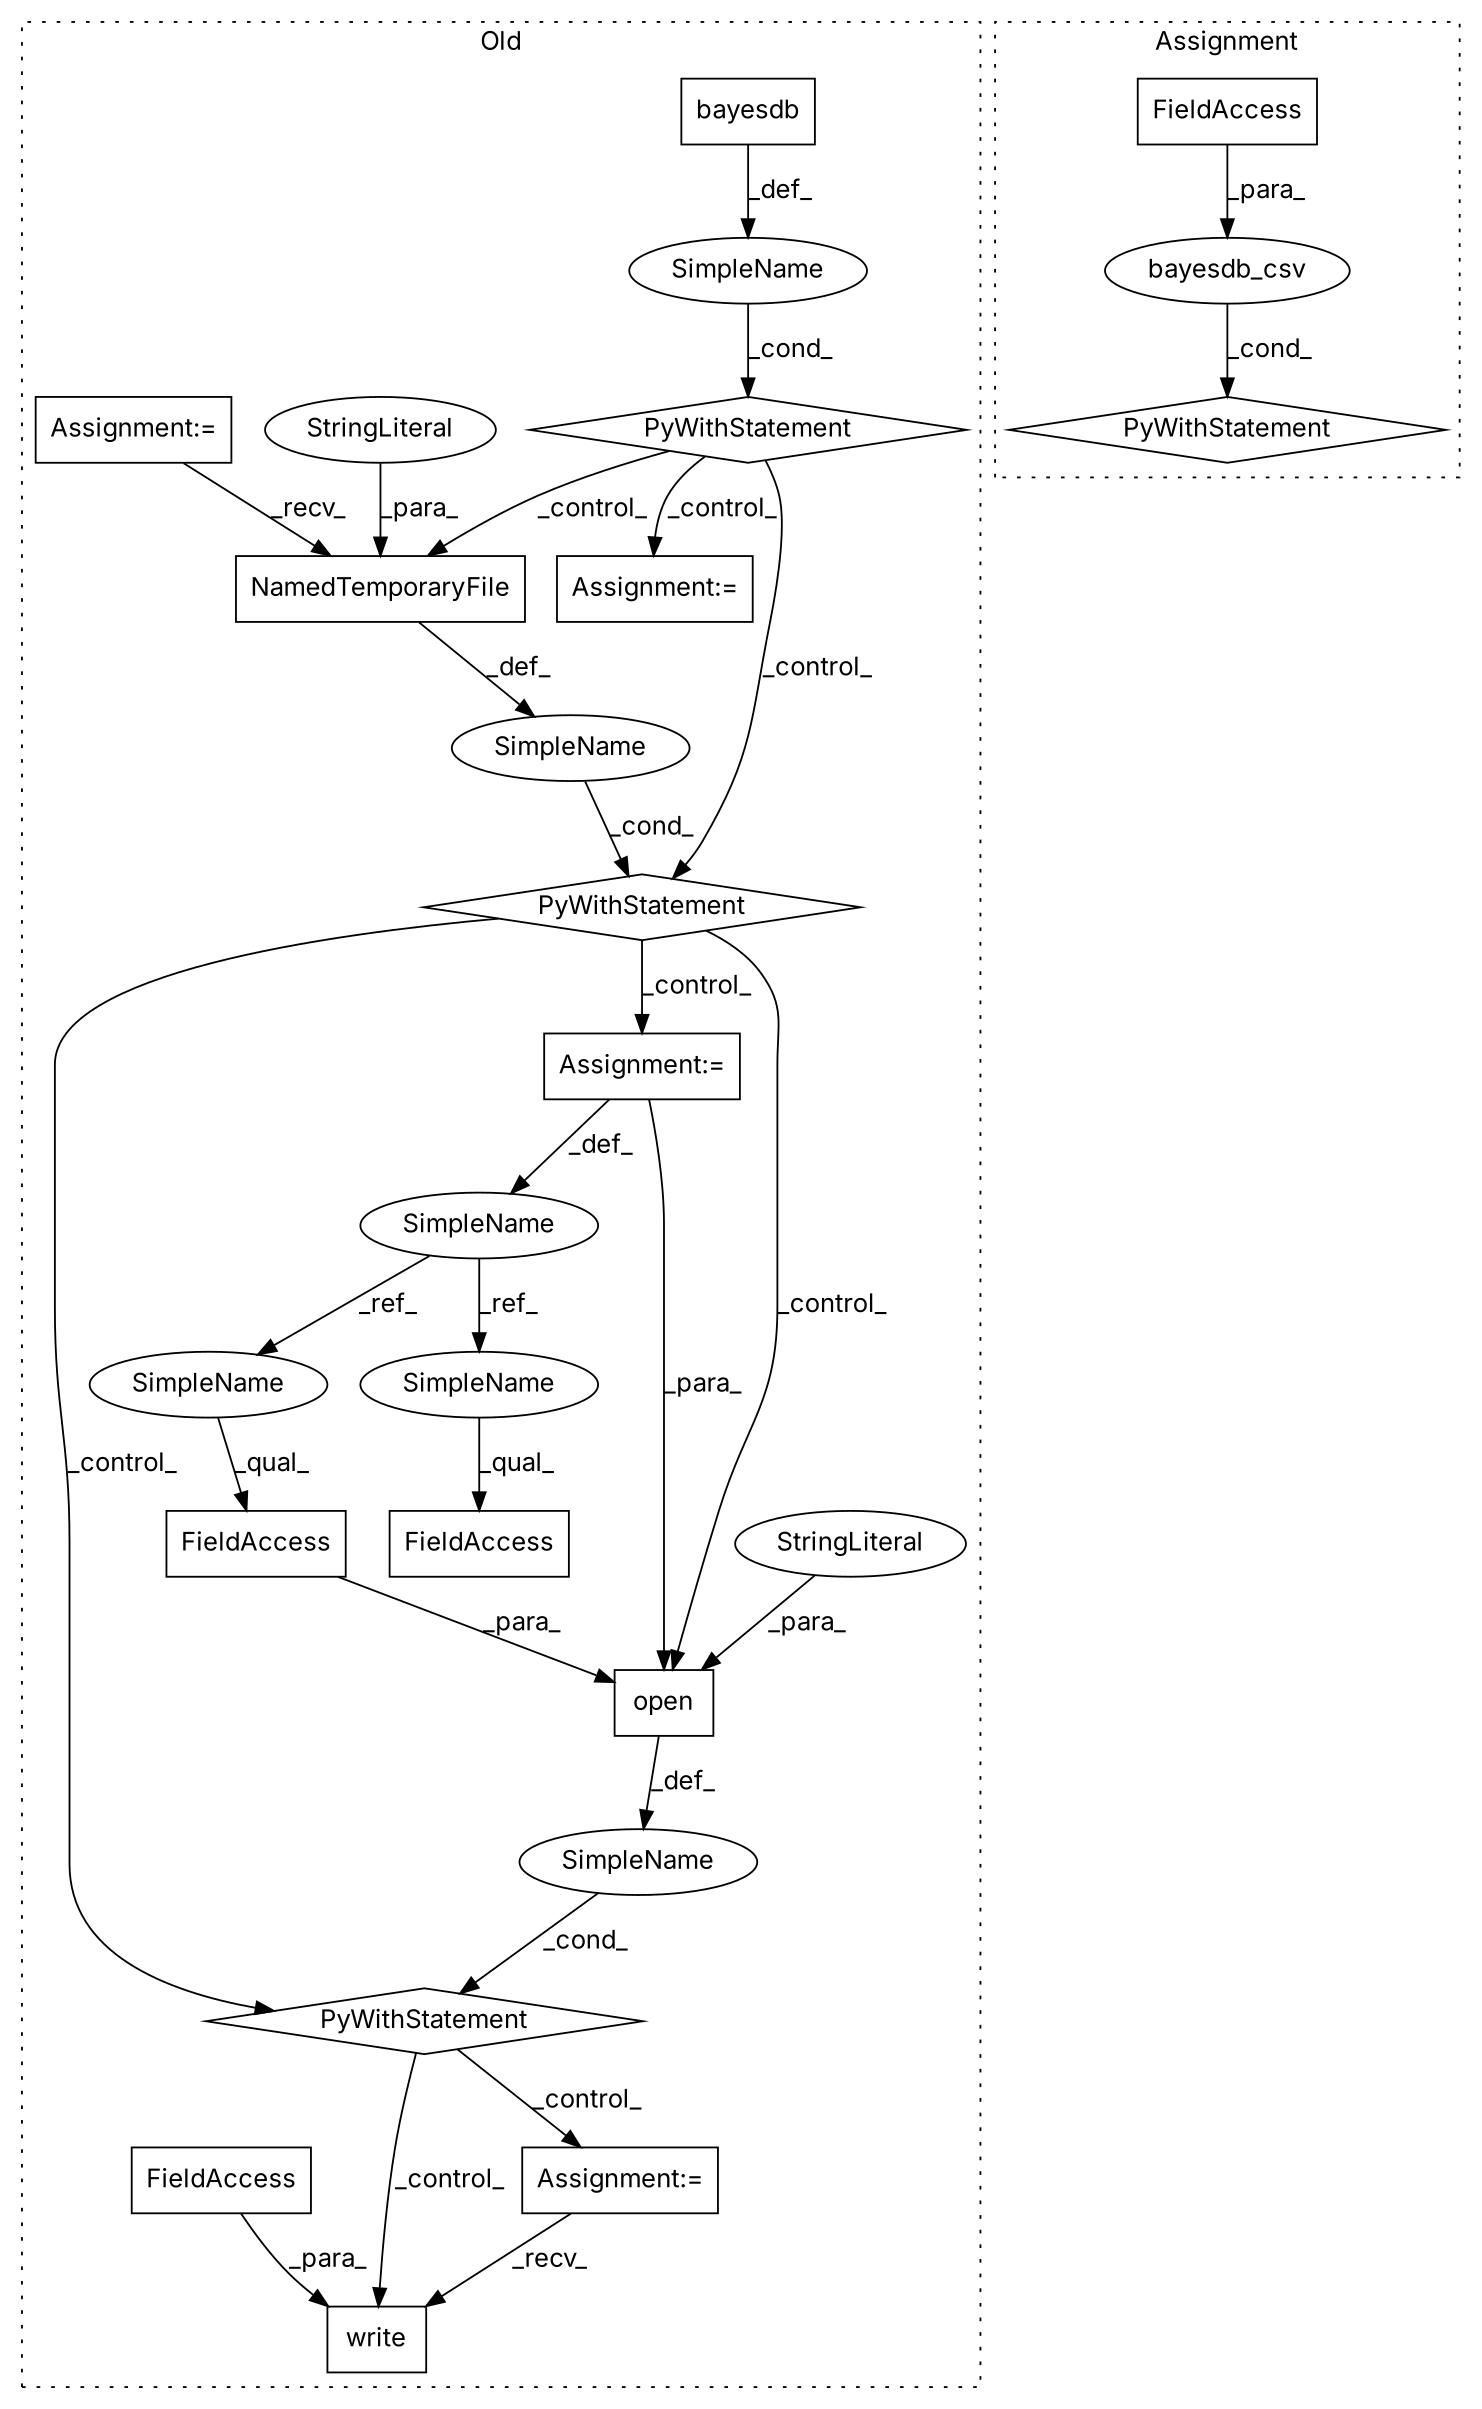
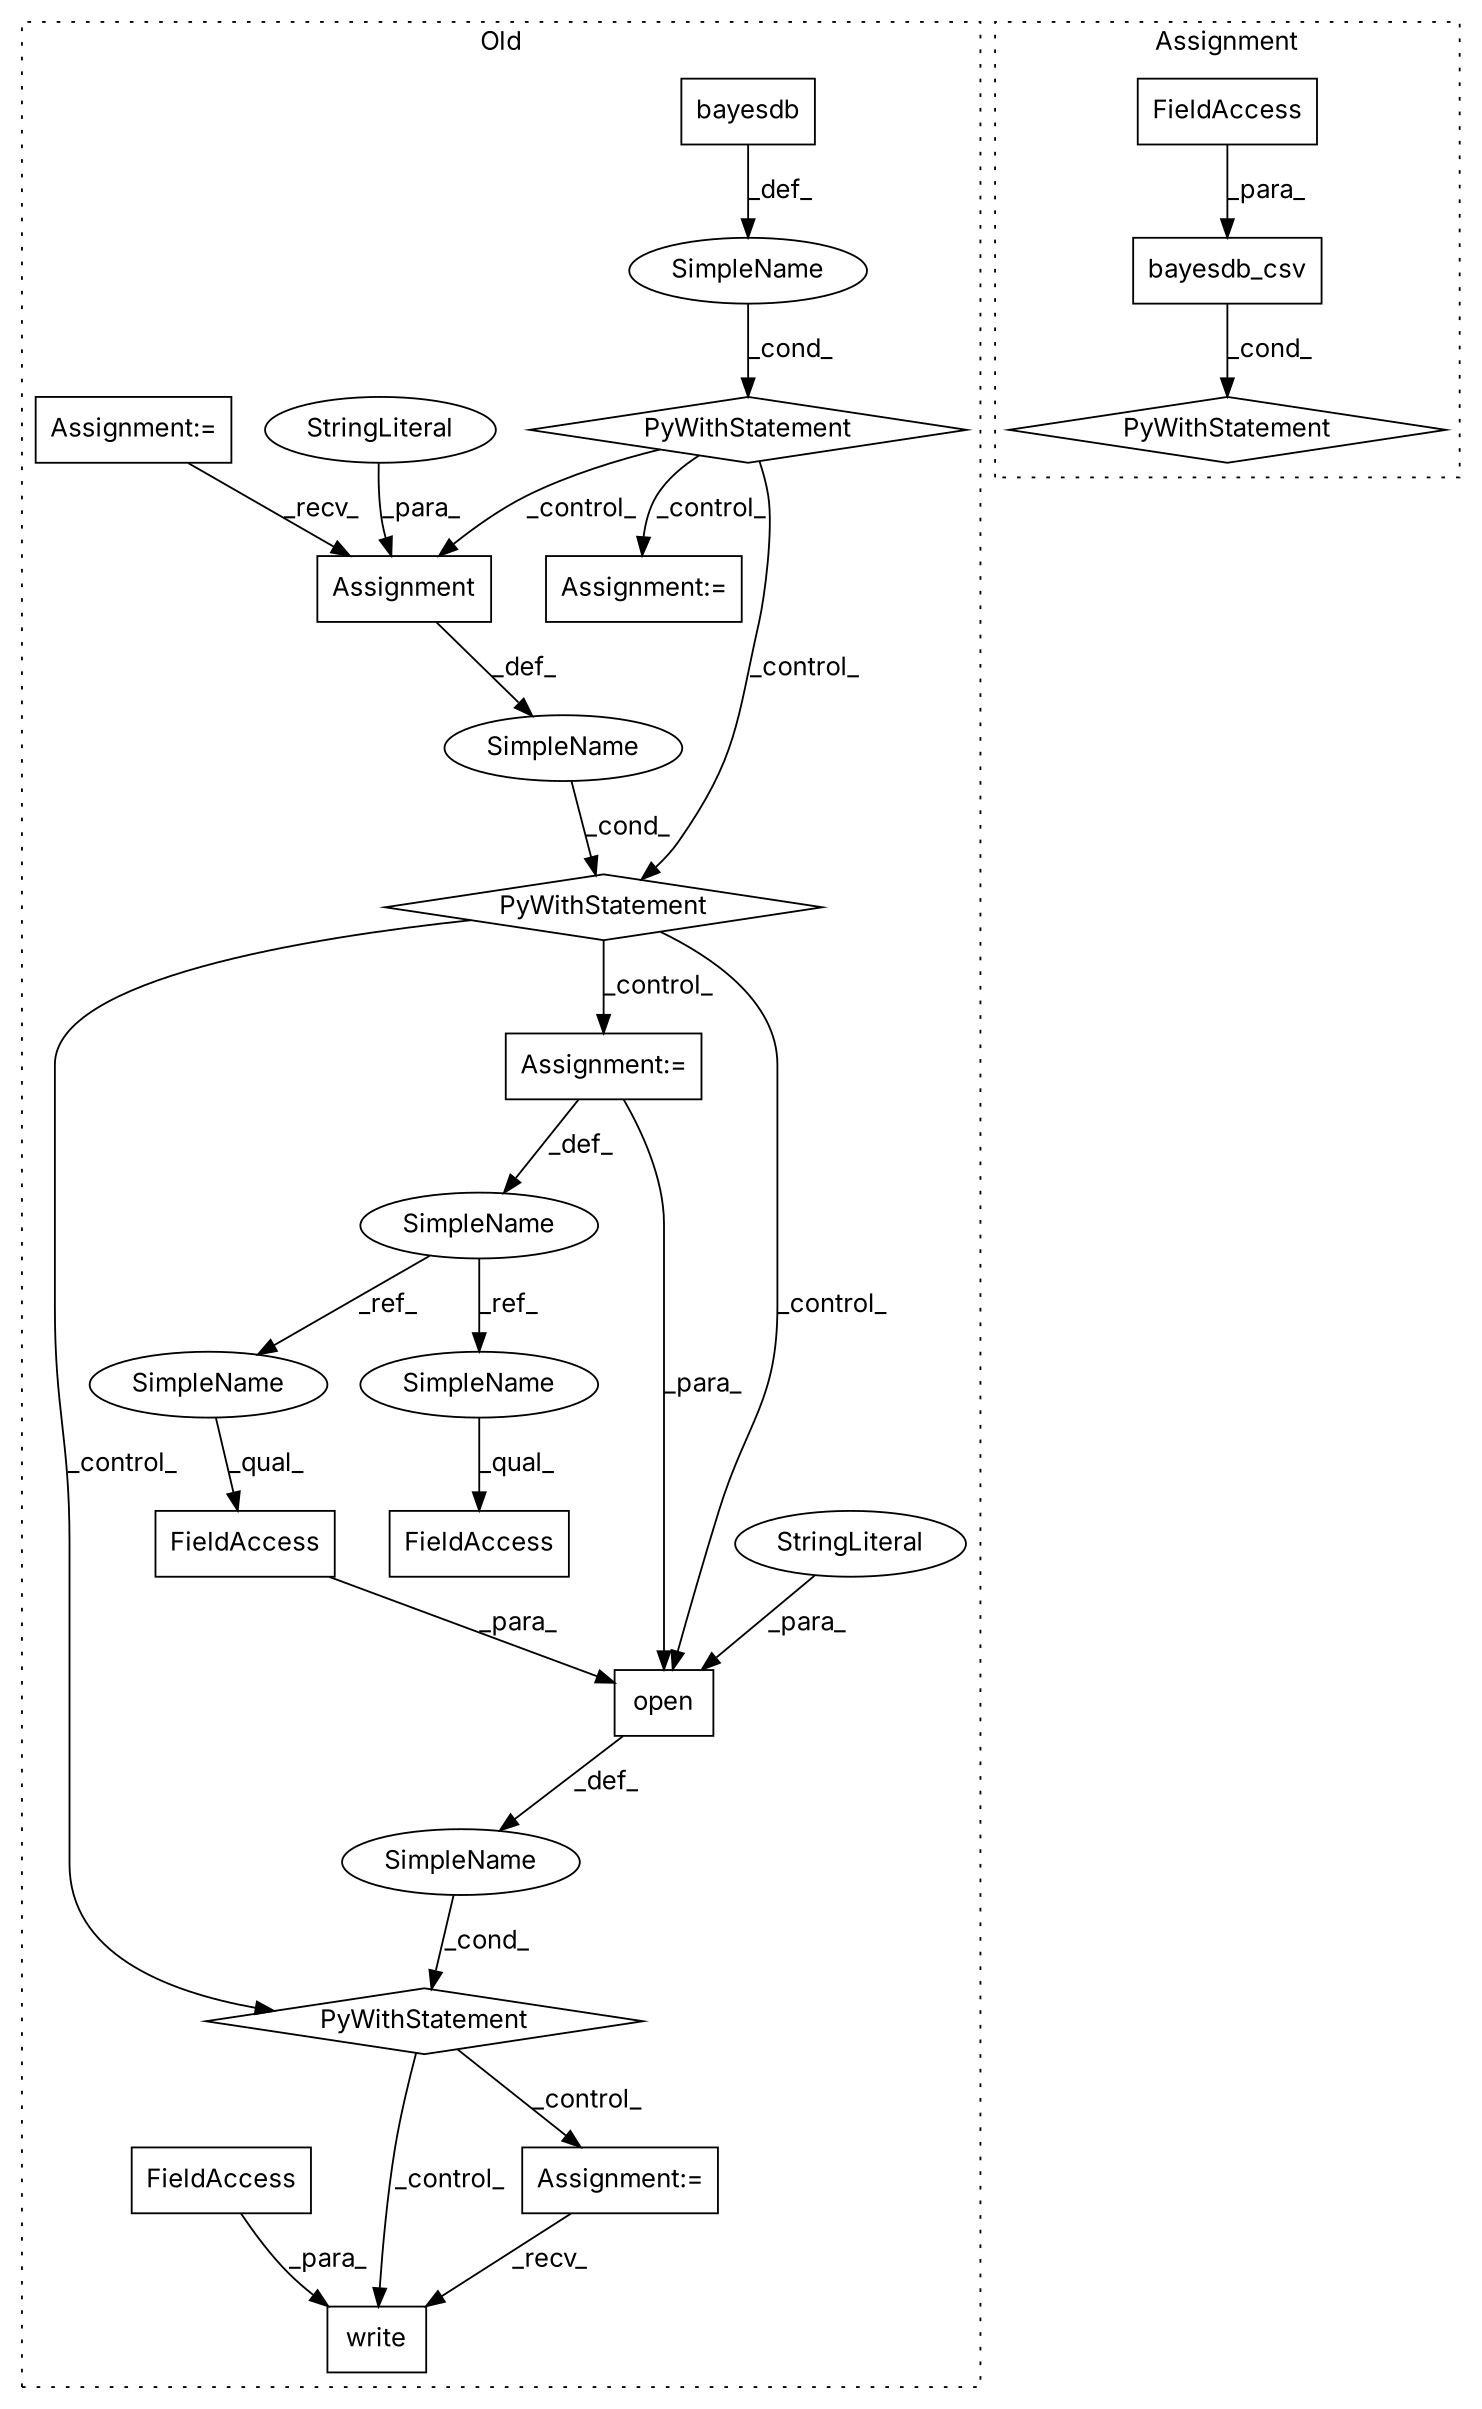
(1227, 271) -> (1227, 271)
(380, 589) -> (404, 589)
